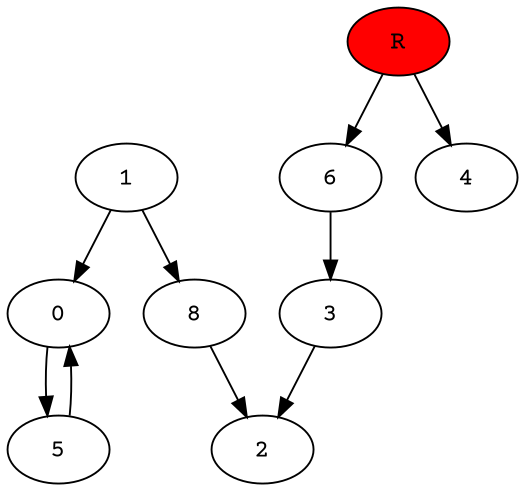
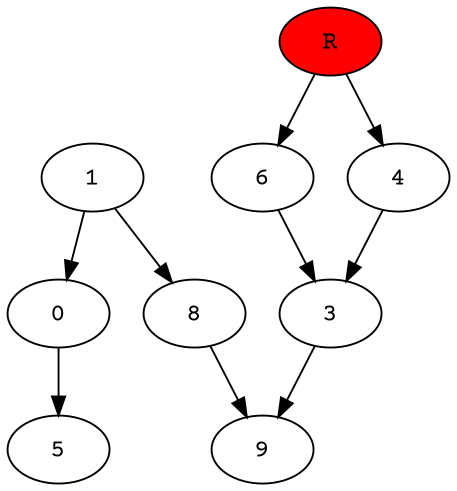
none -> (369, 237)
(71, 391) -> none
(263, 450) -> (263, 450)
